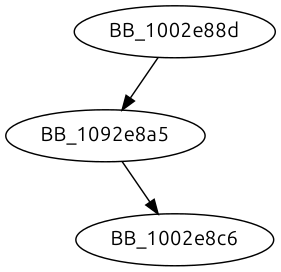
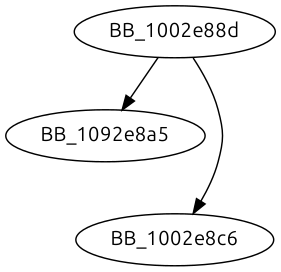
(136, 182) -> (222, 129)
